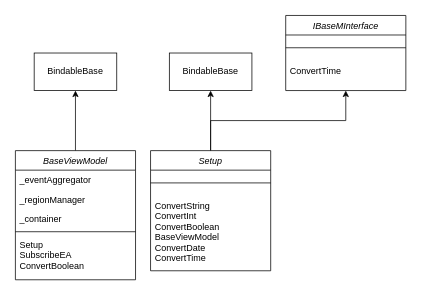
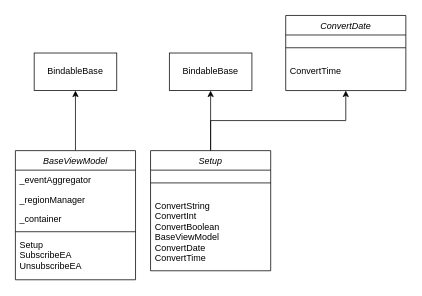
(345, 26) -> (345, 26)
(32, 245) -> (32, 245)
